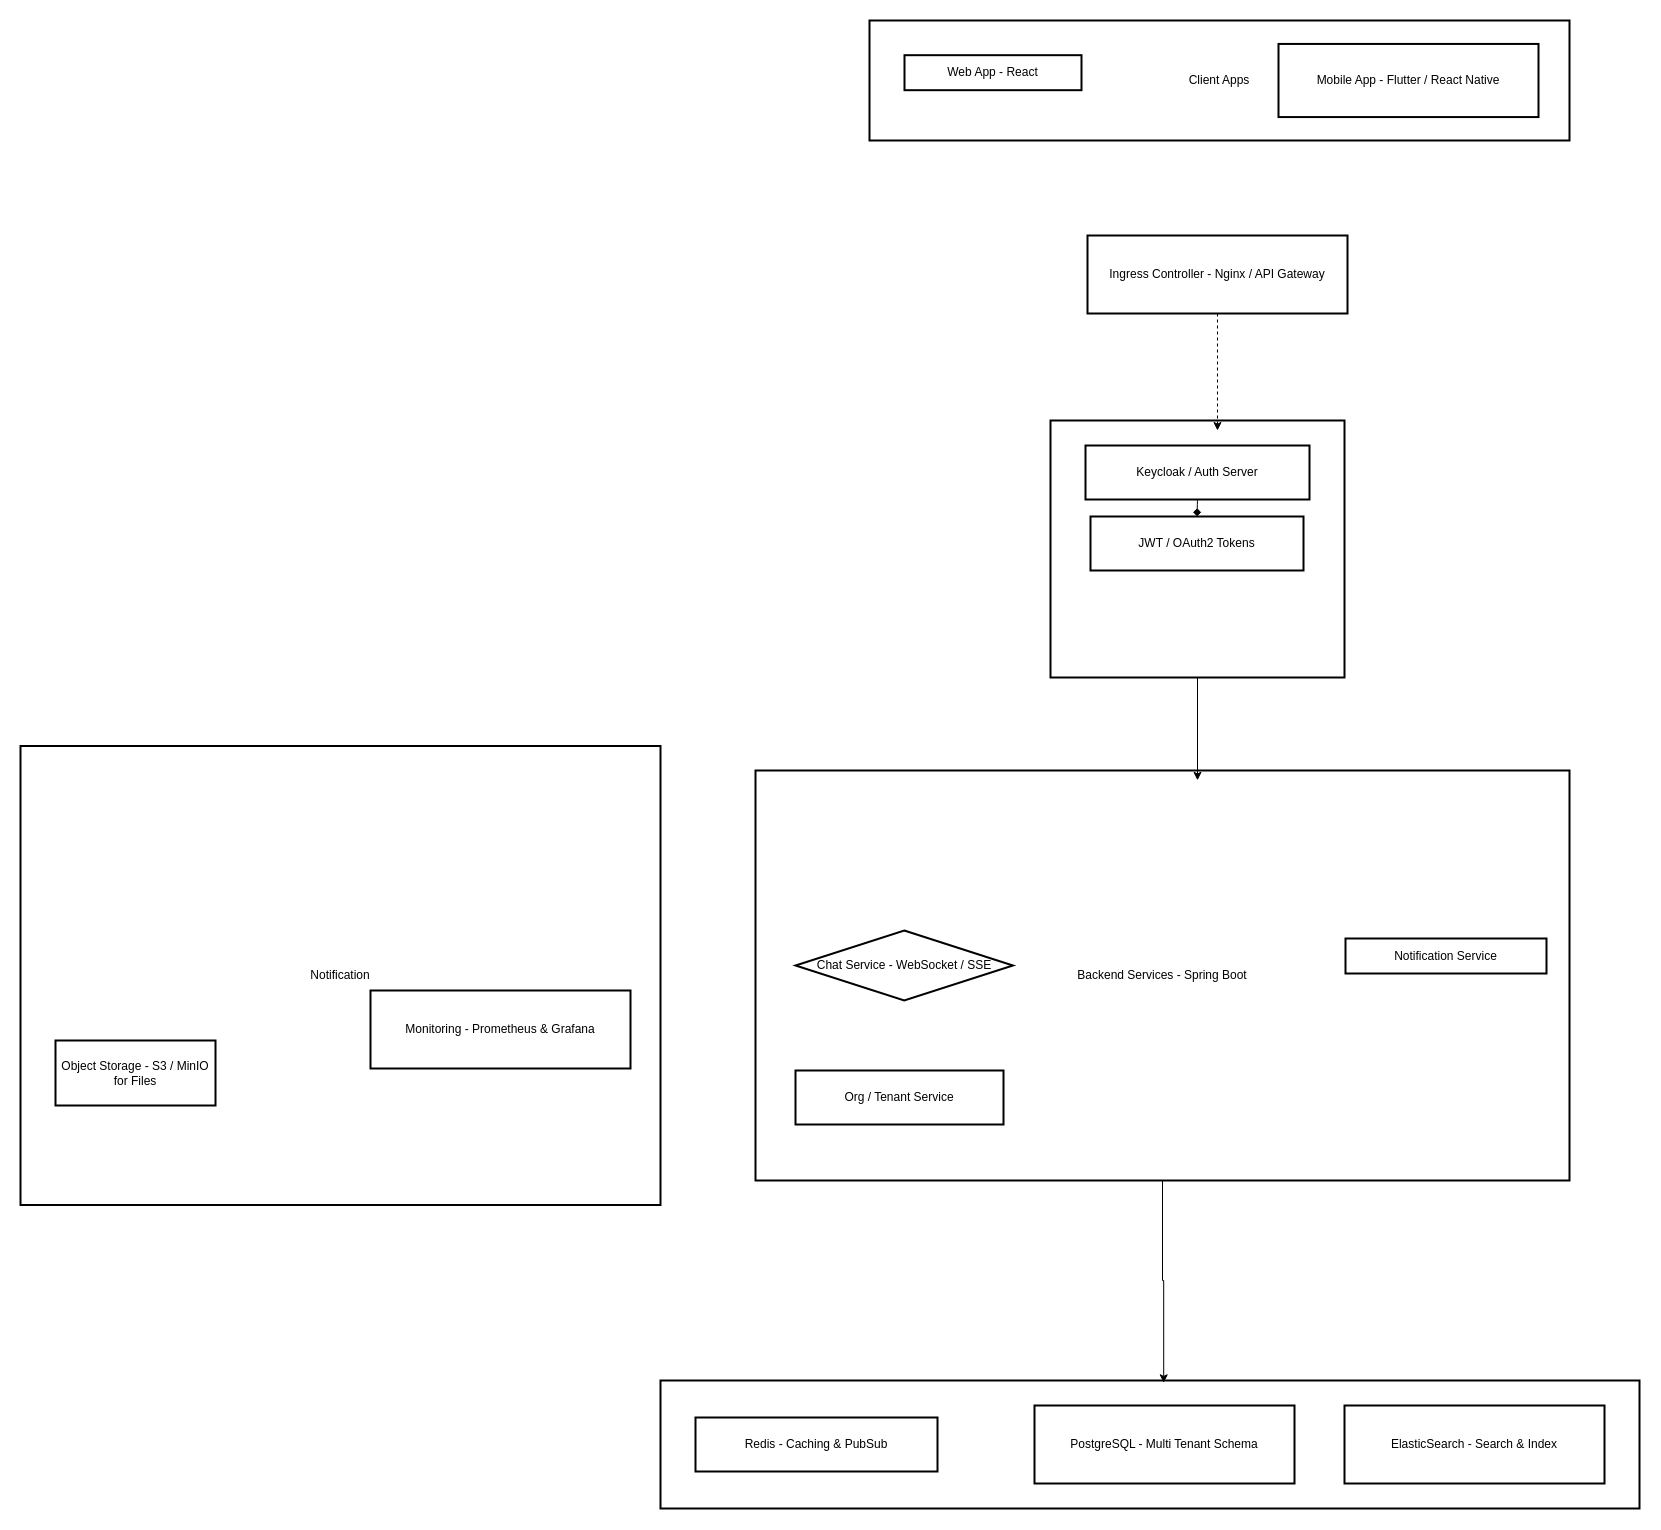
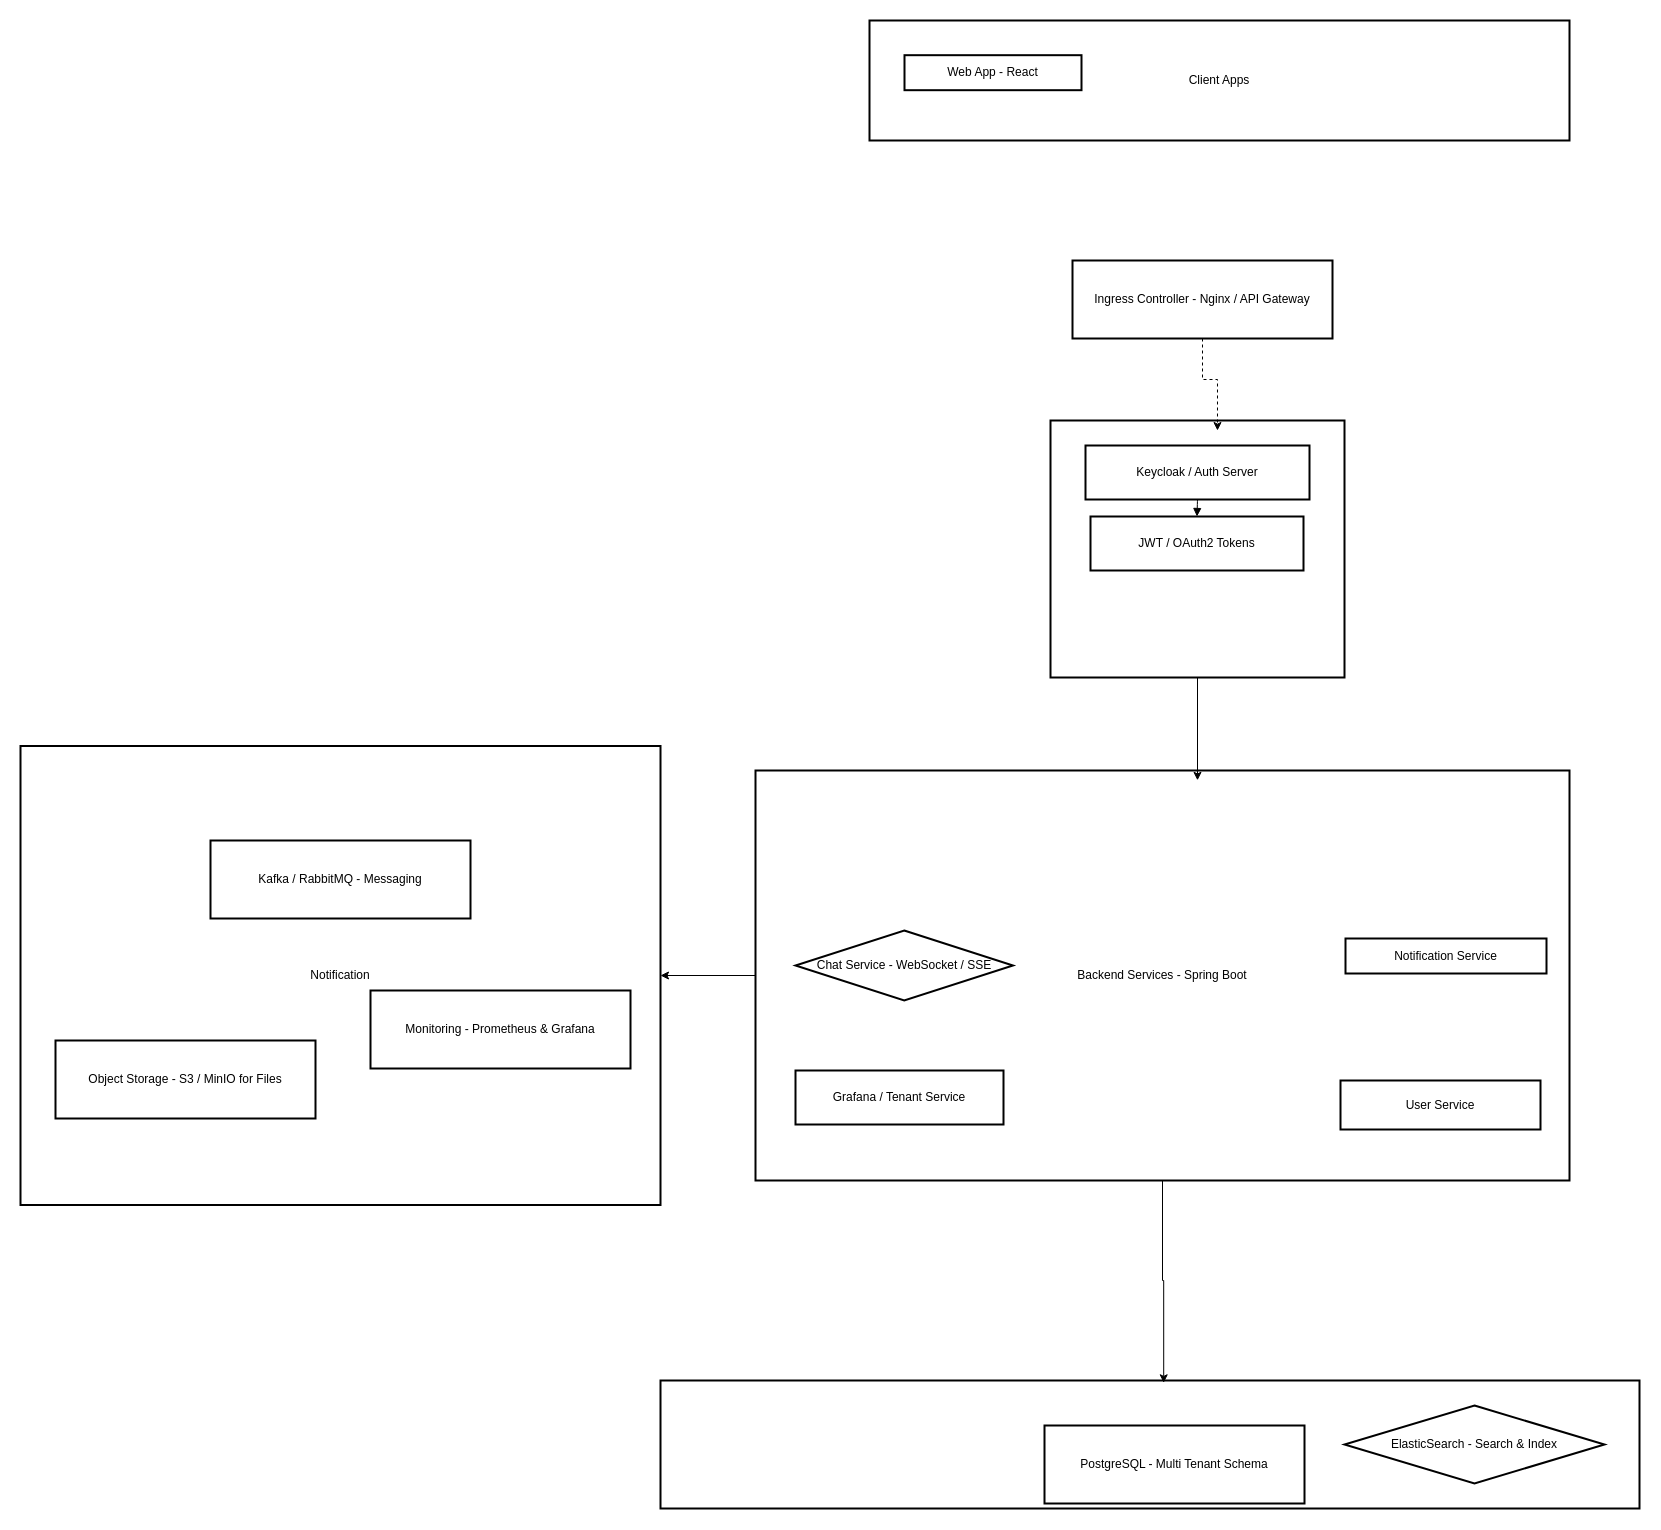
(1409, 81) -> none
(1218, 275) -> (1203, 300)
(1197, 507) -> (1197, 507)
none -> (341, 880)
none -> (711, 976)
(136, 1073) -> (186, 1080)
(900, 1098) -> (900, 1098)
none -> (1441, 1105)
(817, 1445) -> none
(1165, 1445) -> (1175, 1465)
(1475, 1445) -> (1475, 1445)
